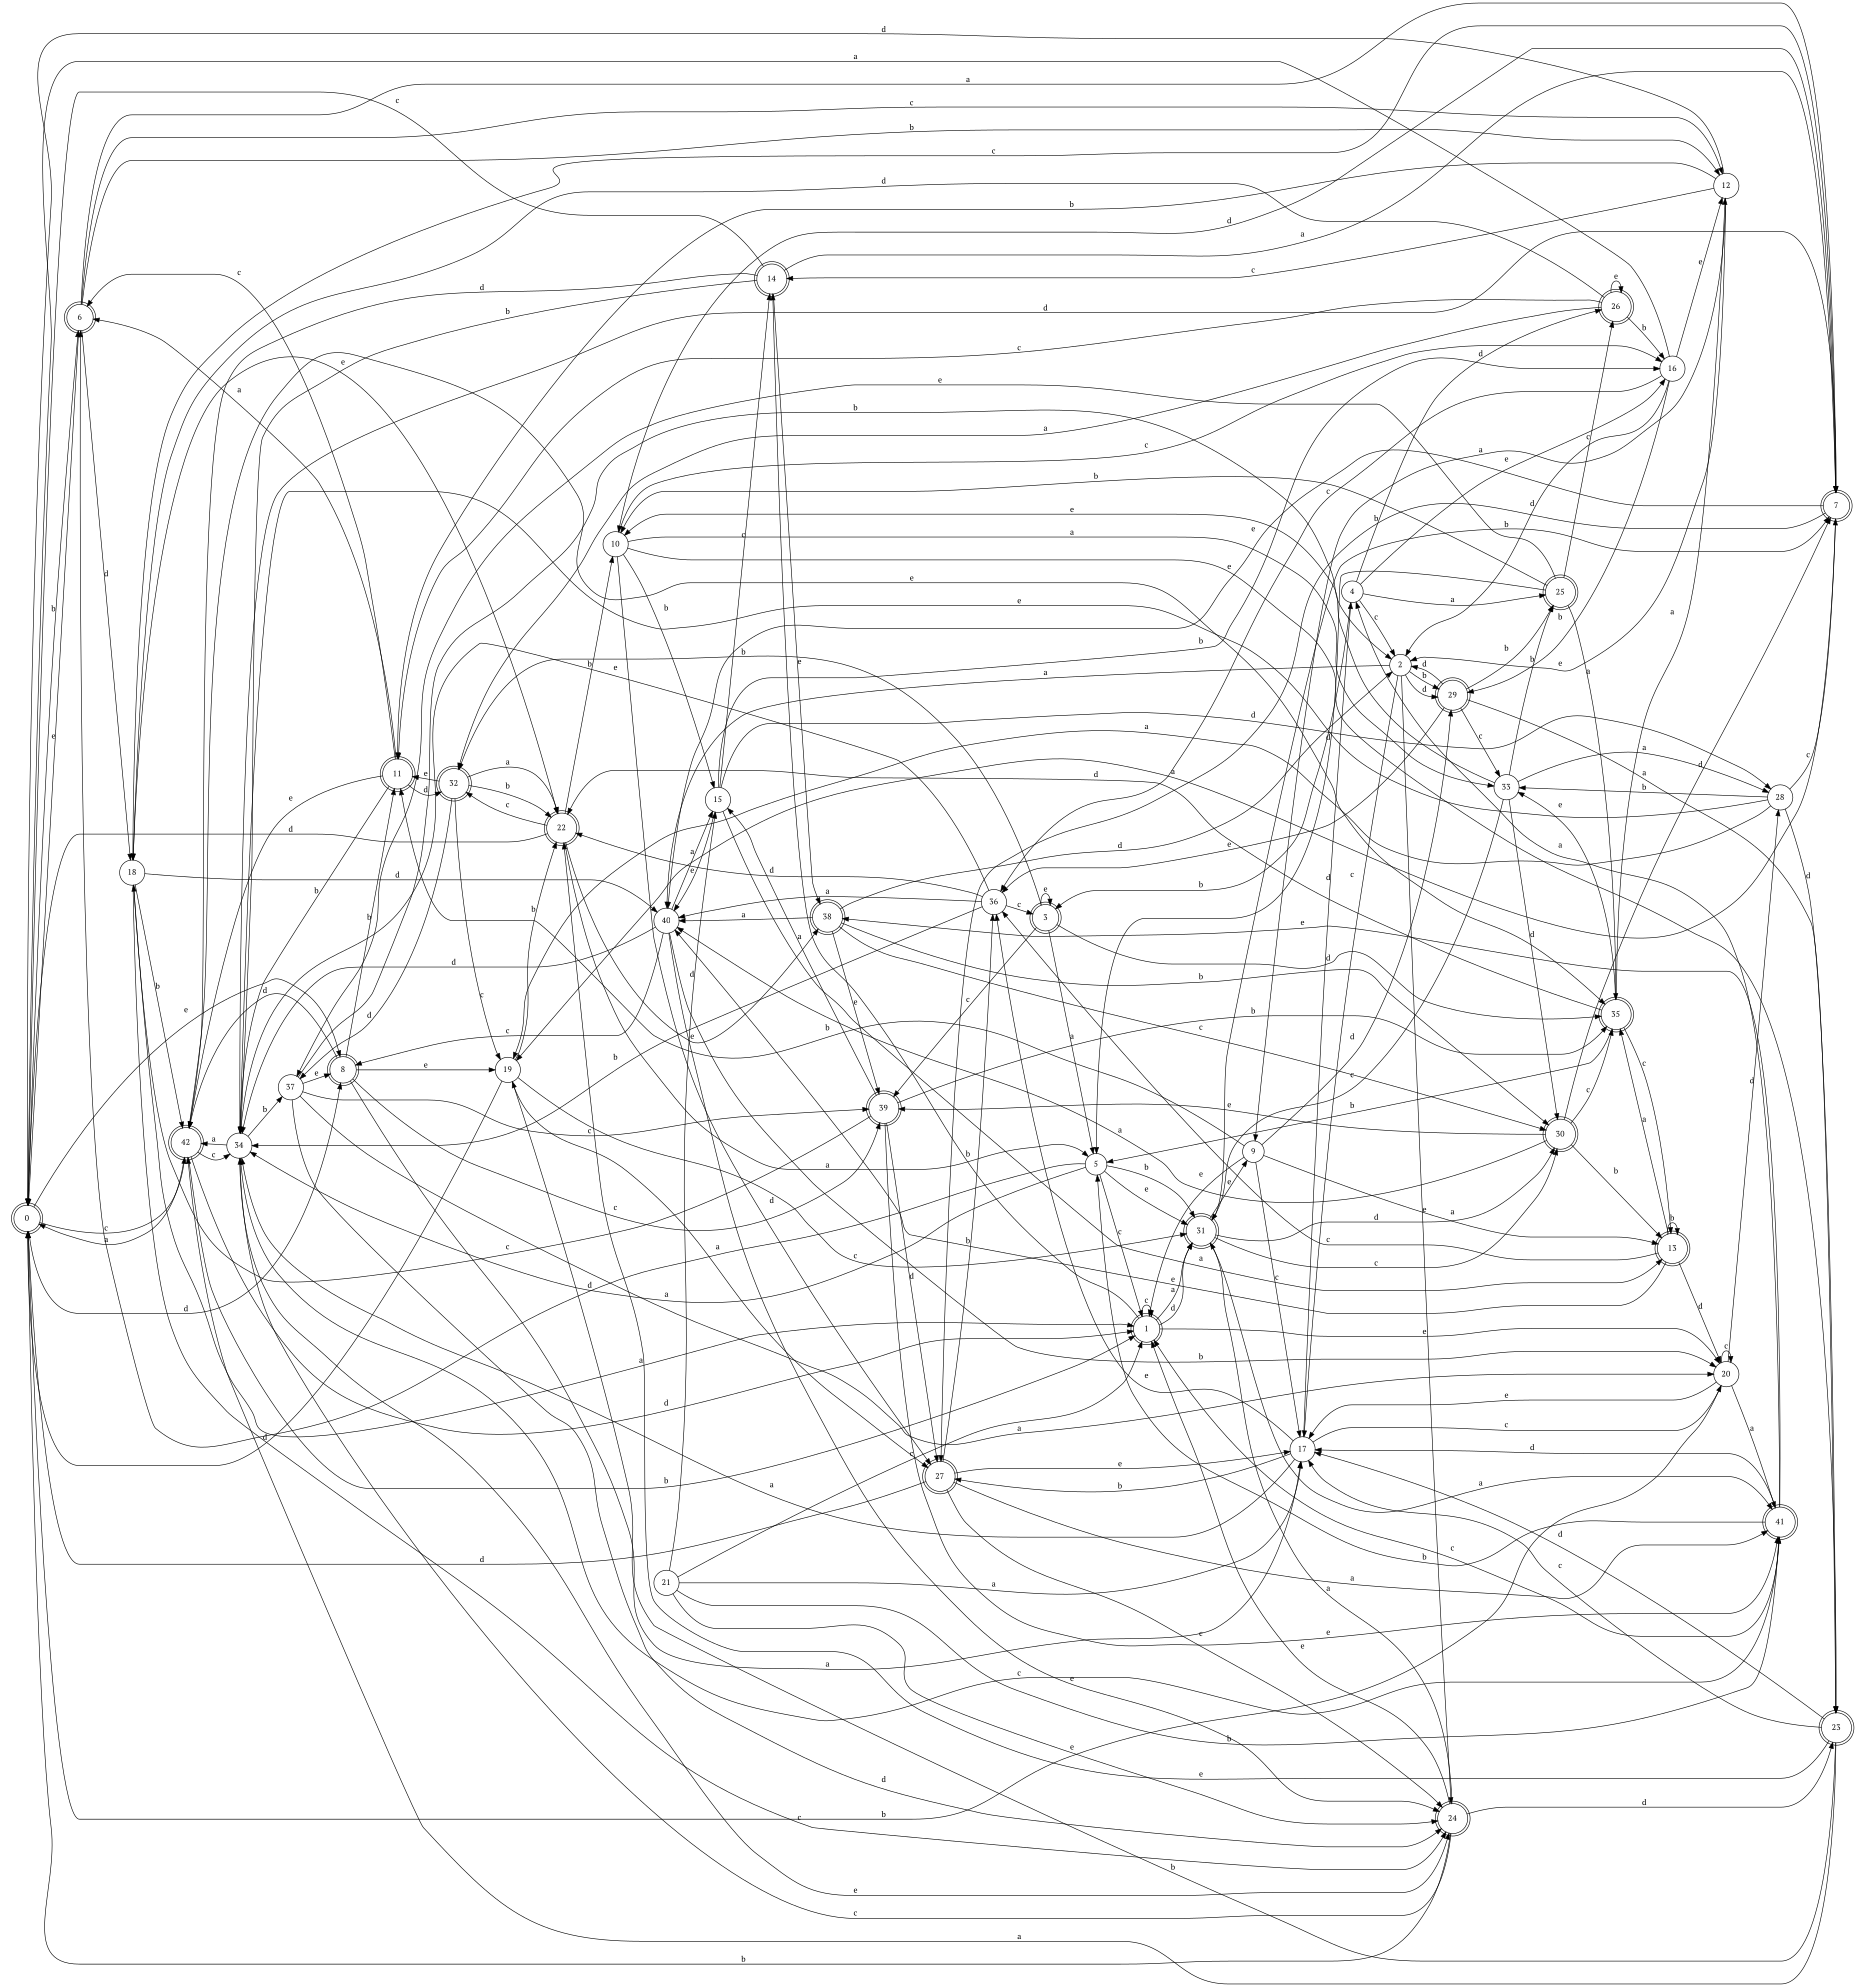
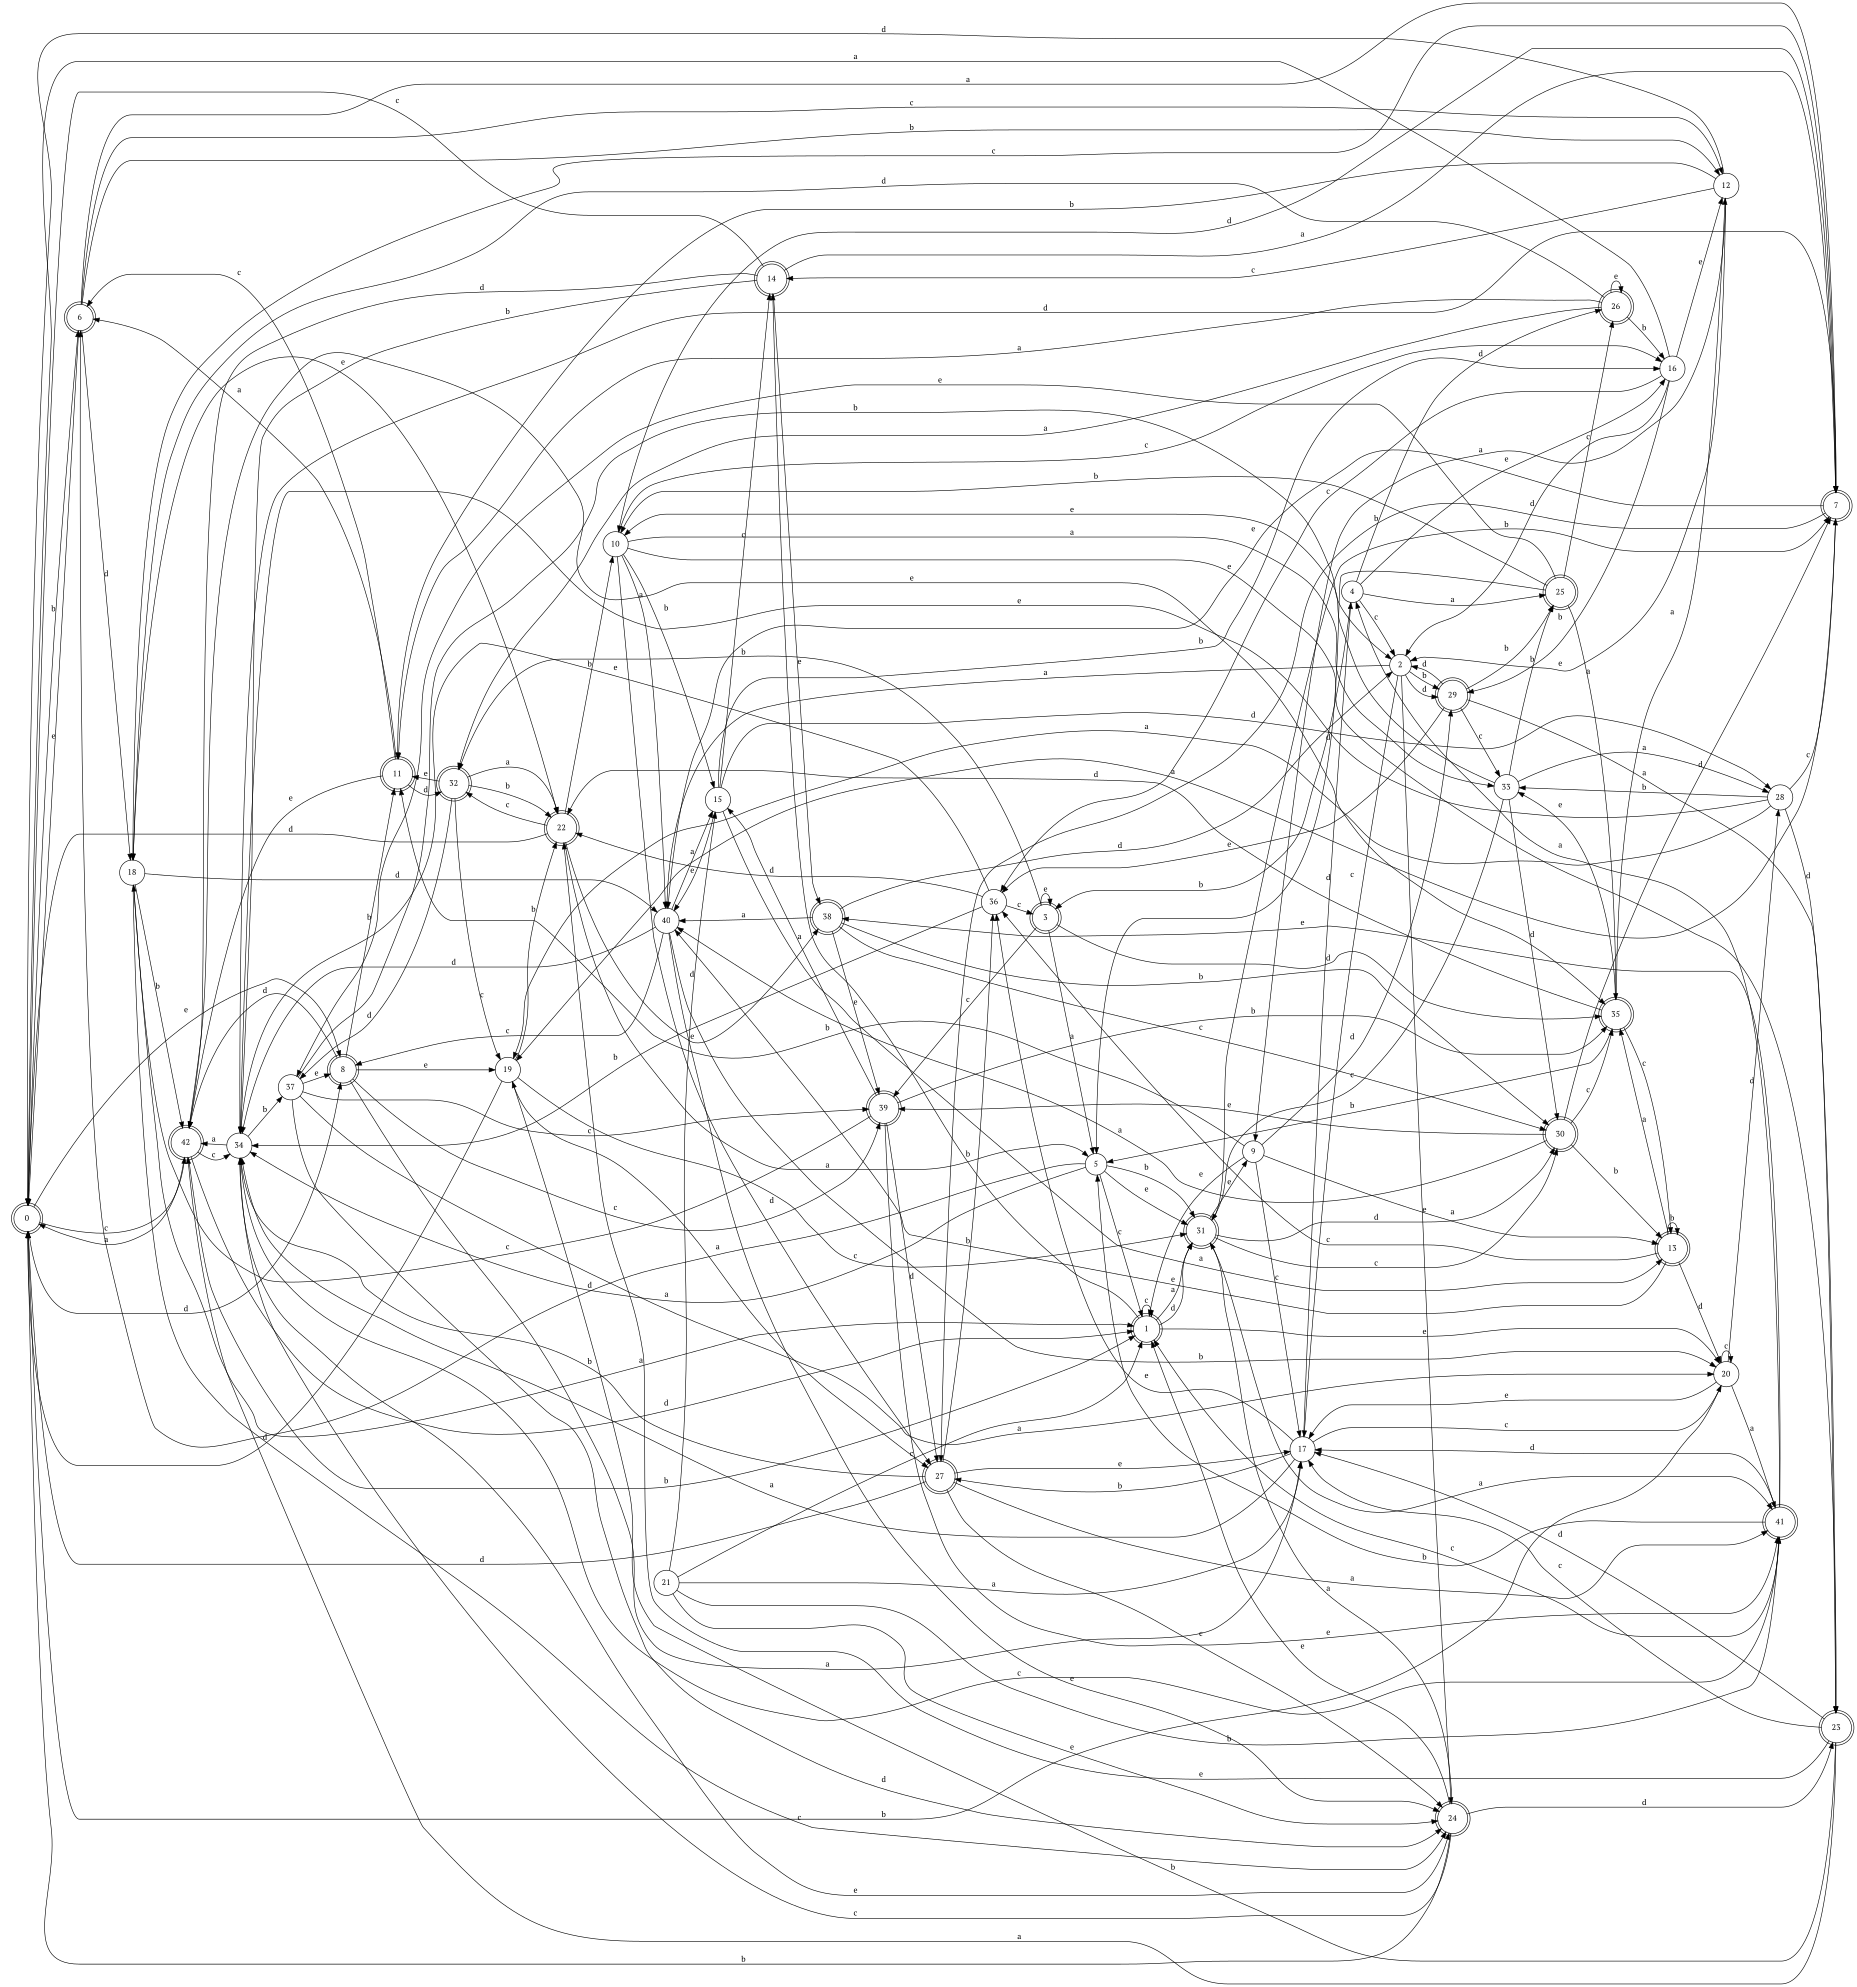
(1019, 348) -> (1019, 348)
(832, 896) -> (656, 726)
(286, 946) -> (561, 1353)
